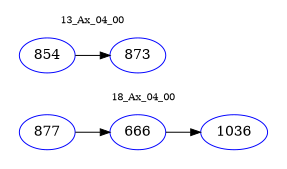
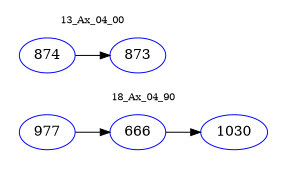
(47, 55) -> (47, 55)
(144, 98) -> (144, 98)
(47, 132) -> (47, 132)
(234, 132) -> (234, 132)
